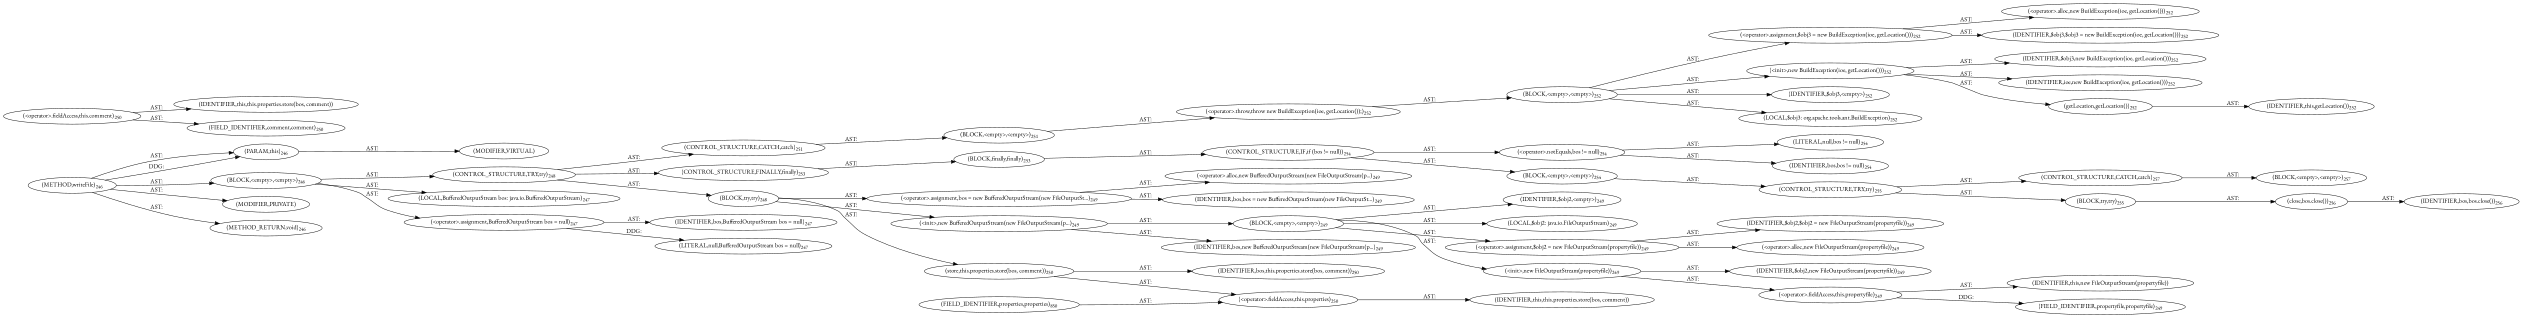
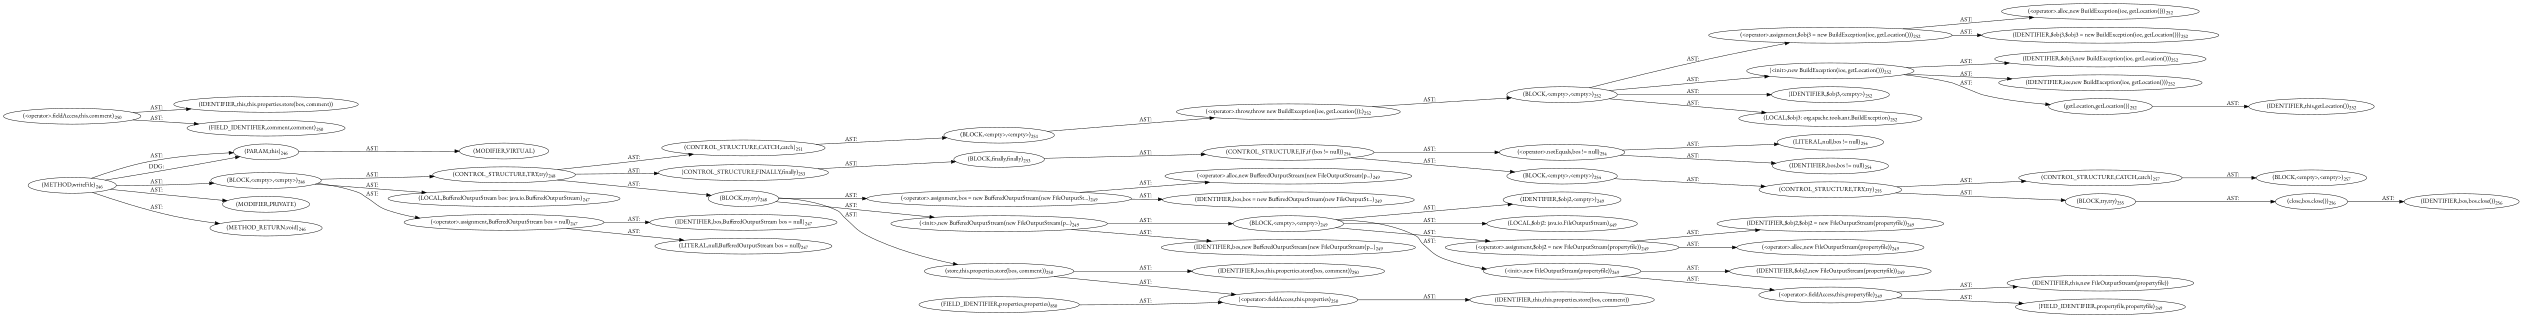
(1613, 223) -> (1613, 223)
(635, 231) -> (635, 231)
(1967, 297) -> (1967, 297)
